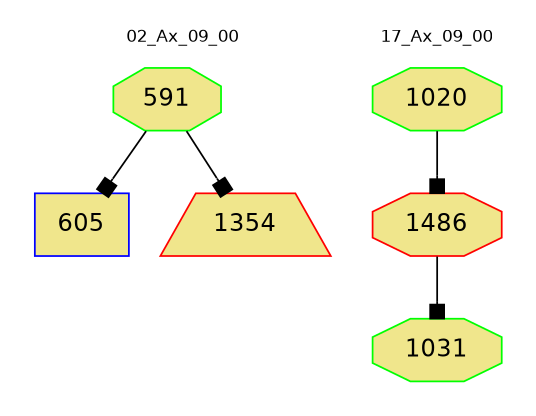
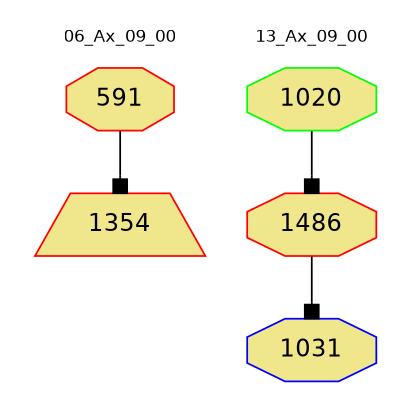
(183, 37) -> (120, 37)
(437, 37) -> (312, 37)
(167, 99) -> (120, 99)
(82, 225) -> none
(437, 350) -> (312, 350)
